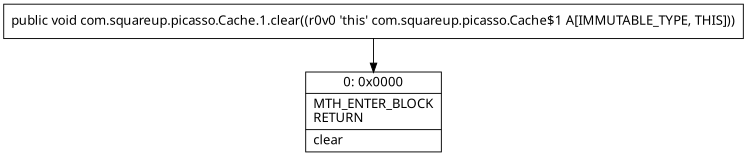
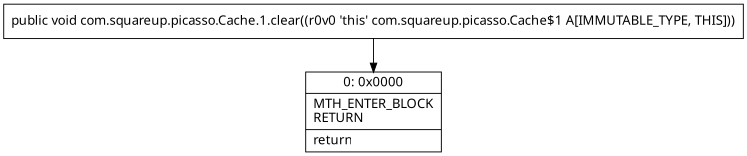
(328, 140) -> (333, 140)
